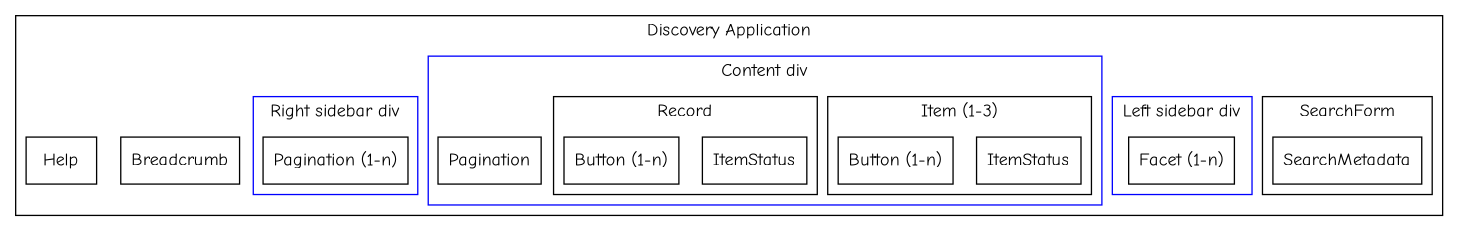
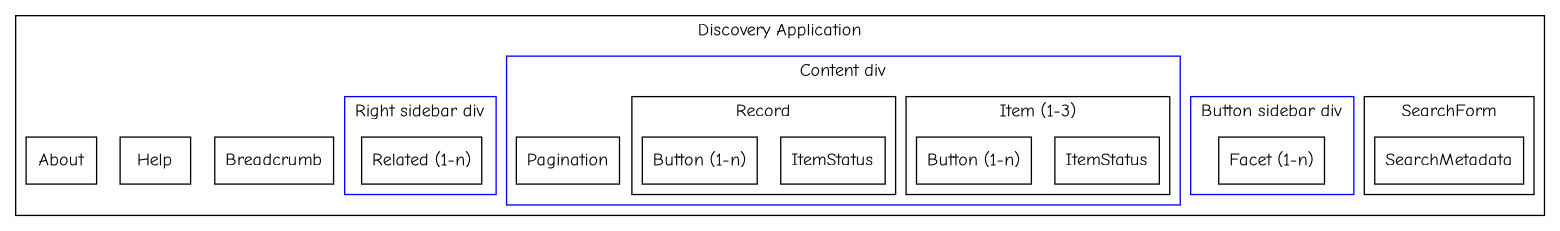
(1182, 112) -> (1272, 112)
none -> (61, 161)
(336, 161) -> (422, 161)
